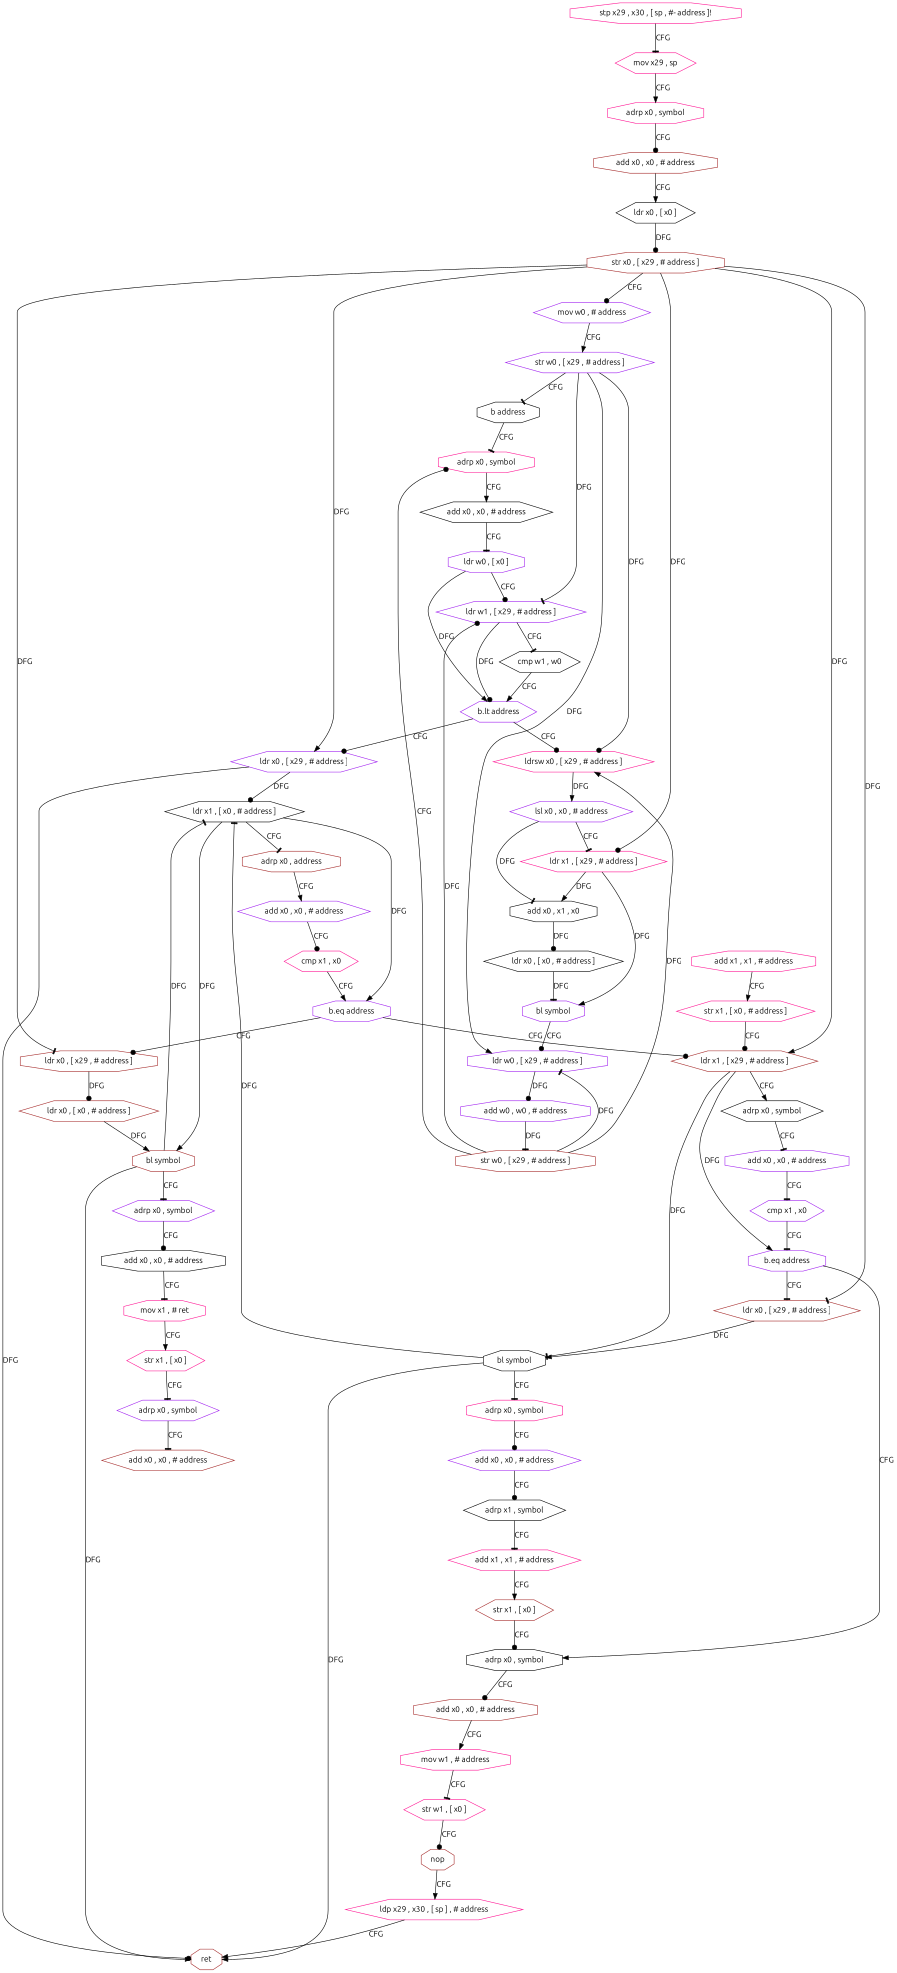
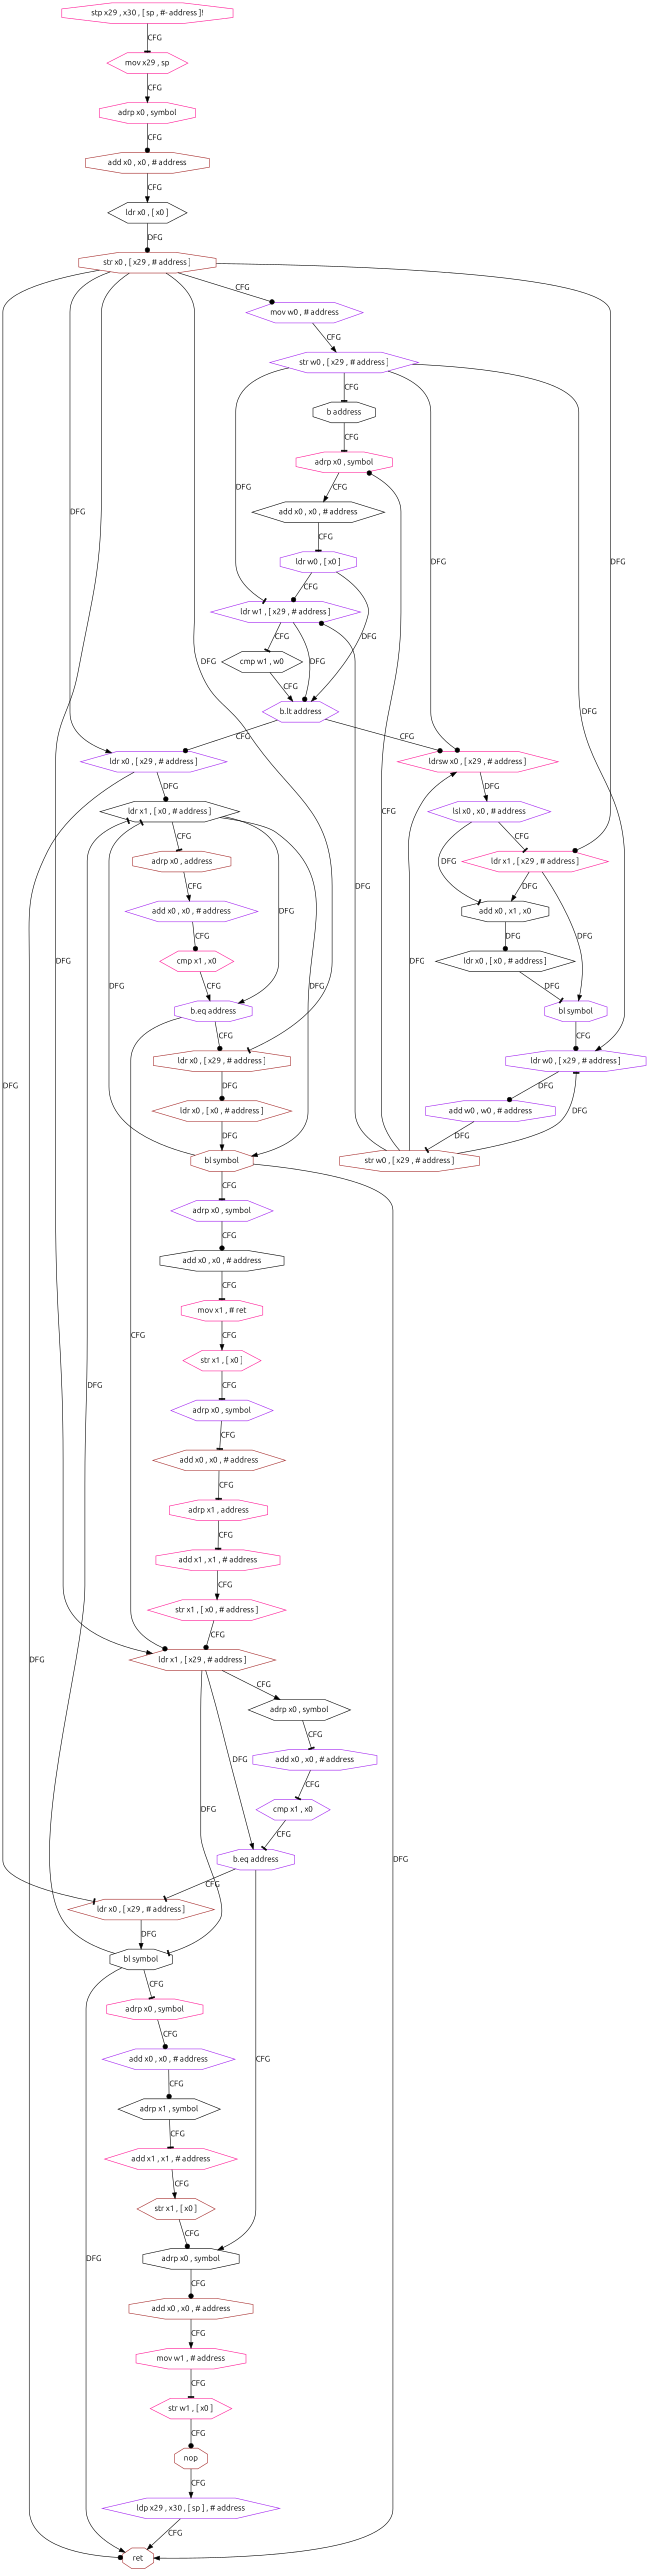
none -> (219, 1510)
(434, 1910) -> (191, 2508)
